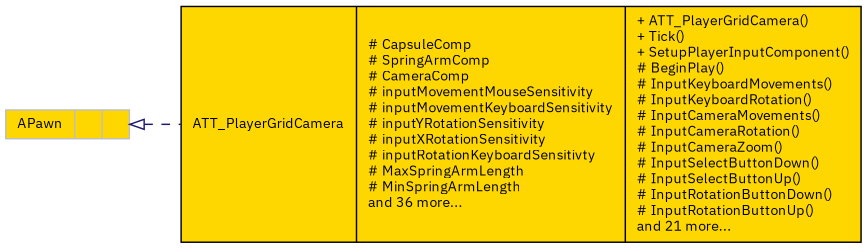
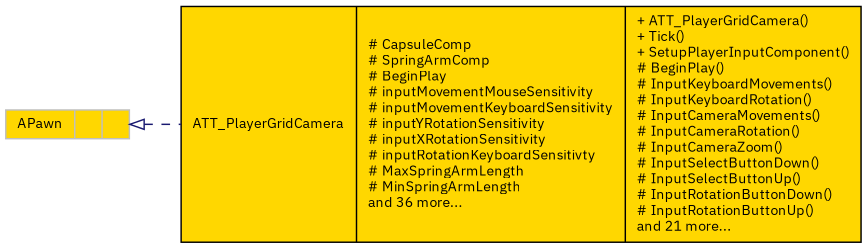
(419, 76) -> (408, 76)
